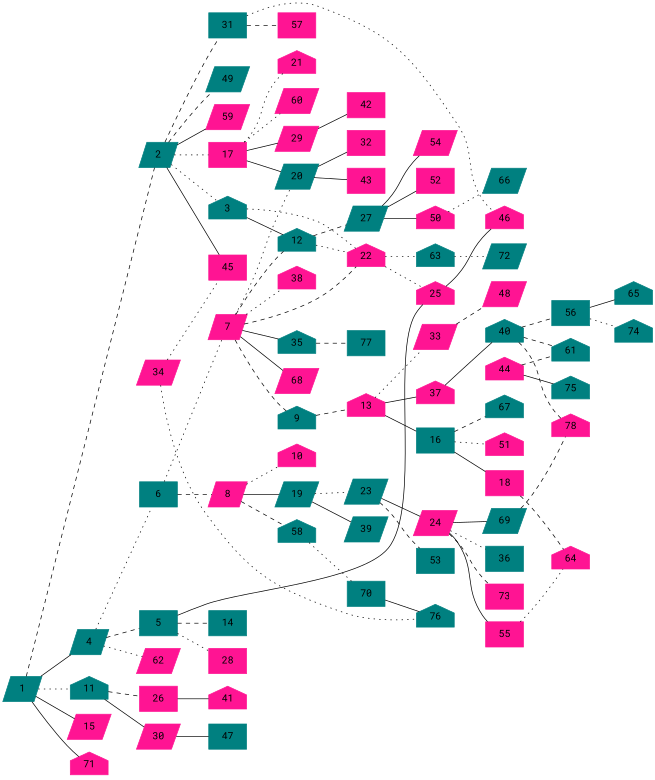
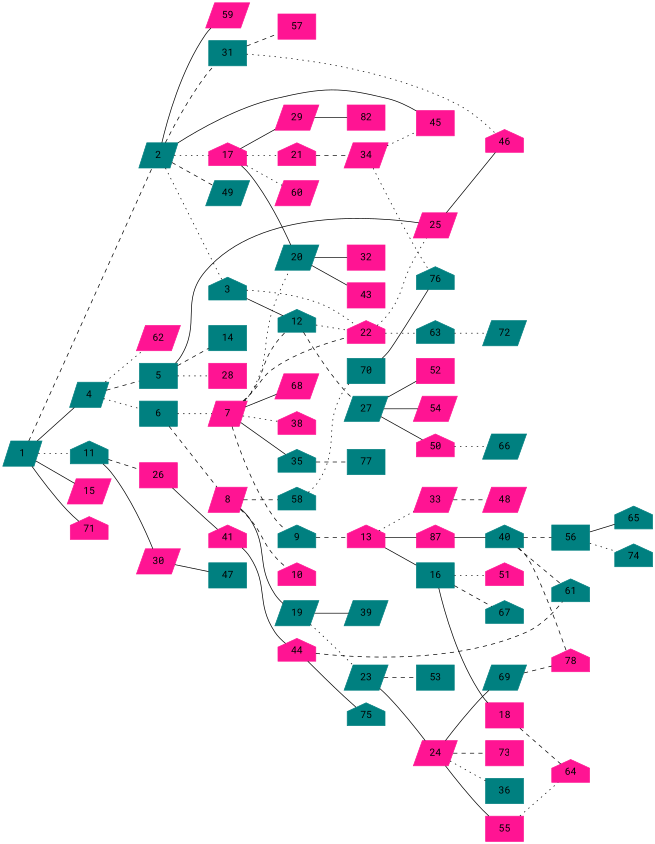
(366, 105) -> (366, 118)
(228, 155) -> (228, 155)
none -> (332, 155)
(435, 294) -> (435, 225)
(435, 394) -> (435, 538)
(262, 476) -> (264, 541)
none -> (263, 596)
